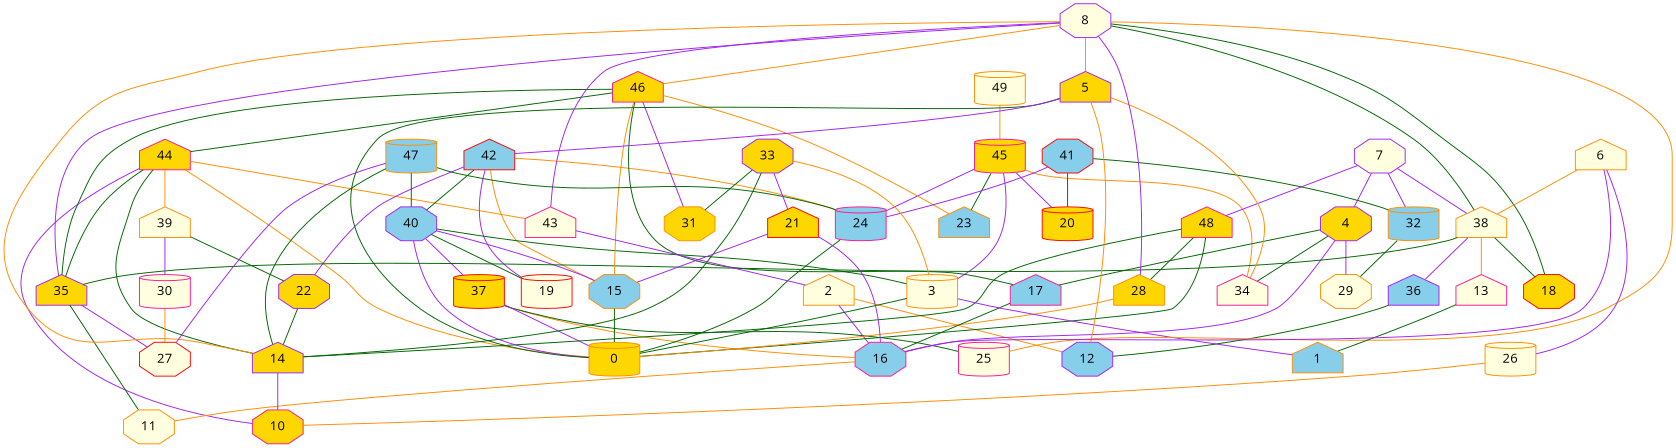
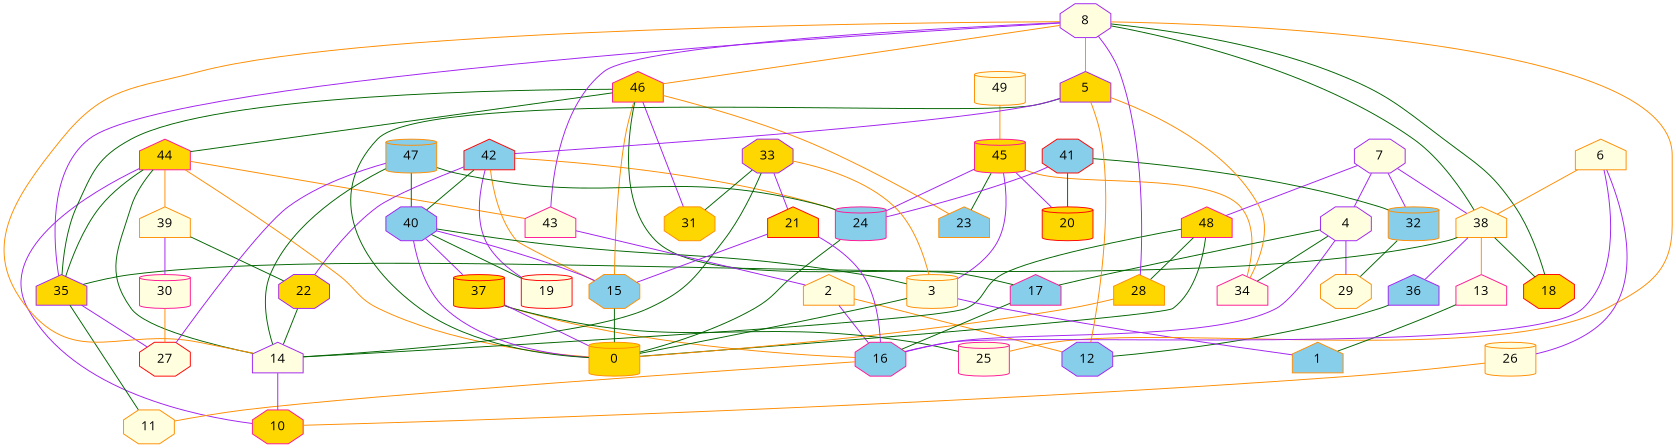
(1346, 224) -> (1346, 224)
(278, 359) -> (278, 359)
